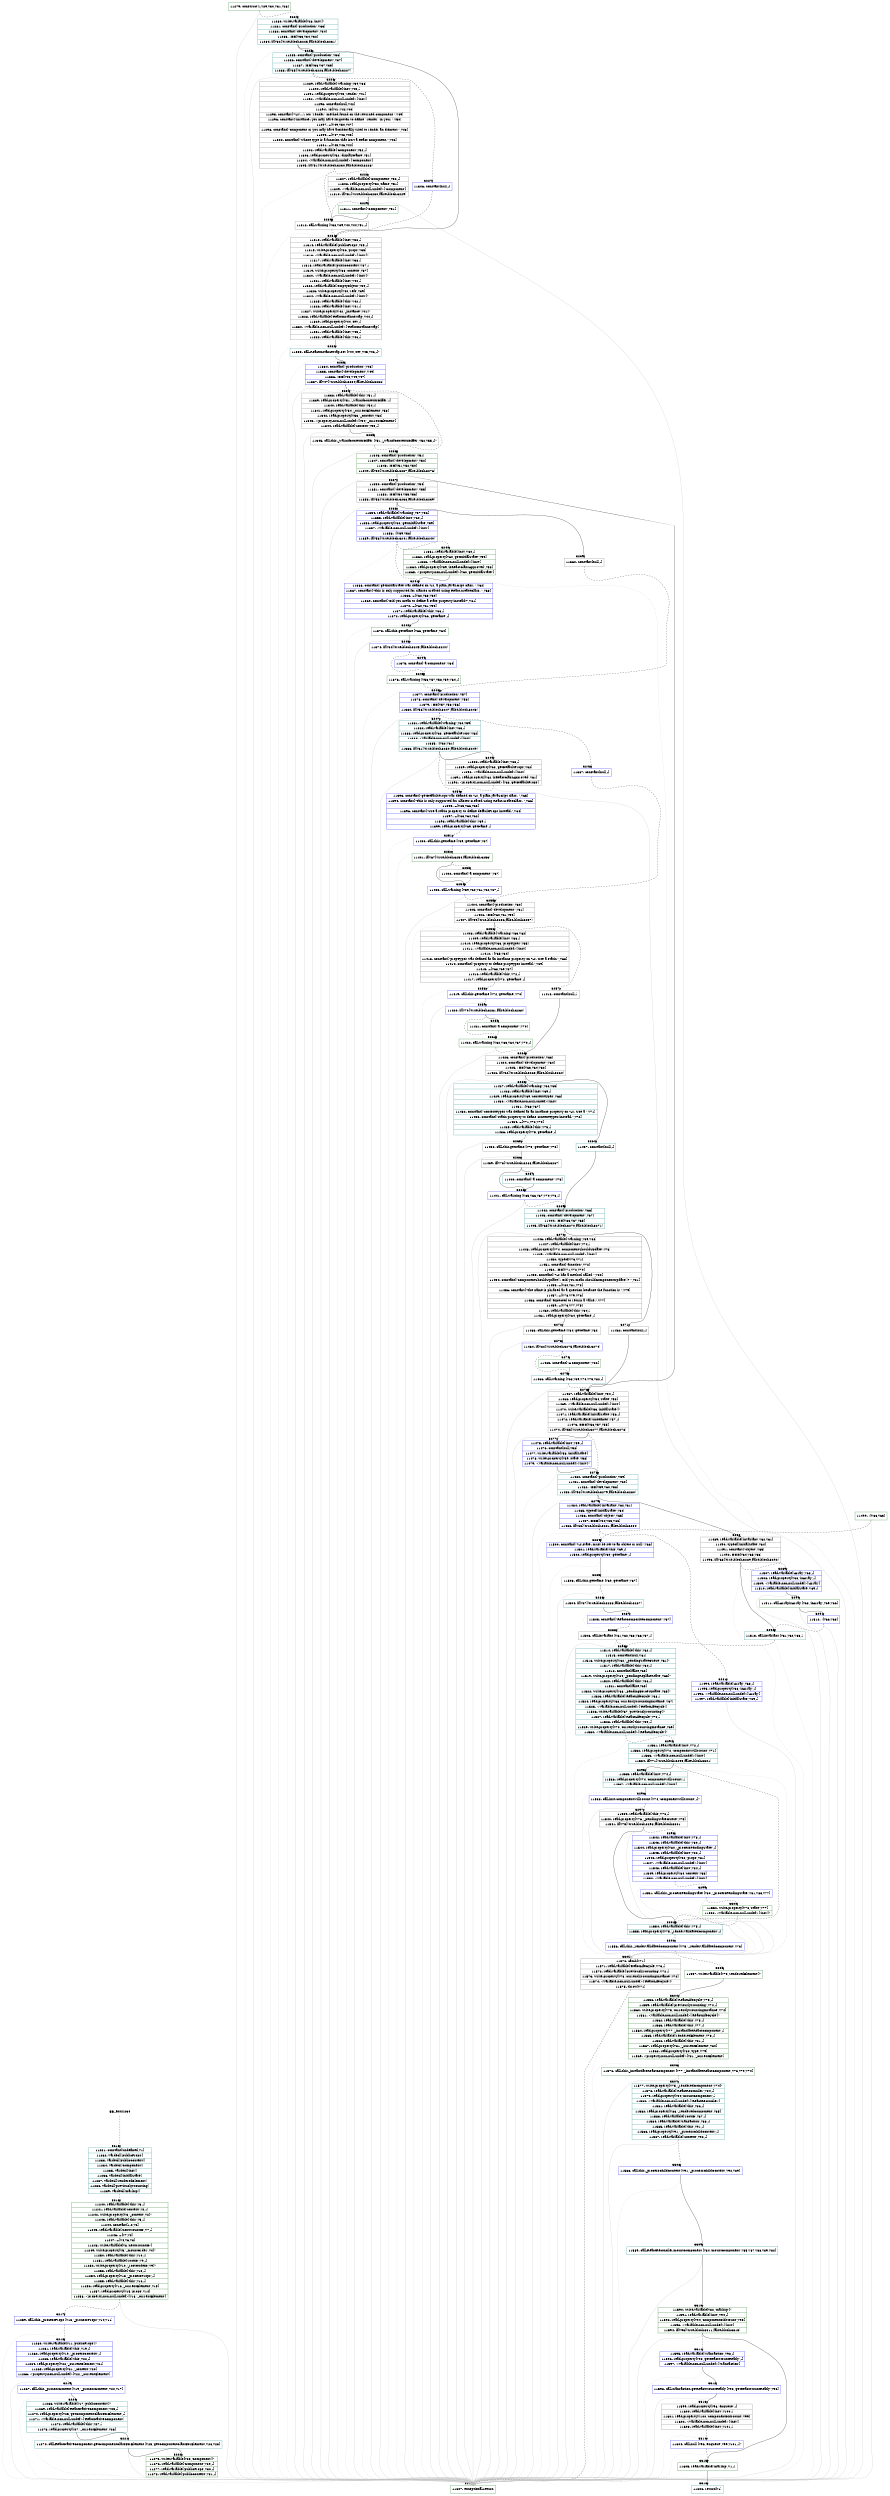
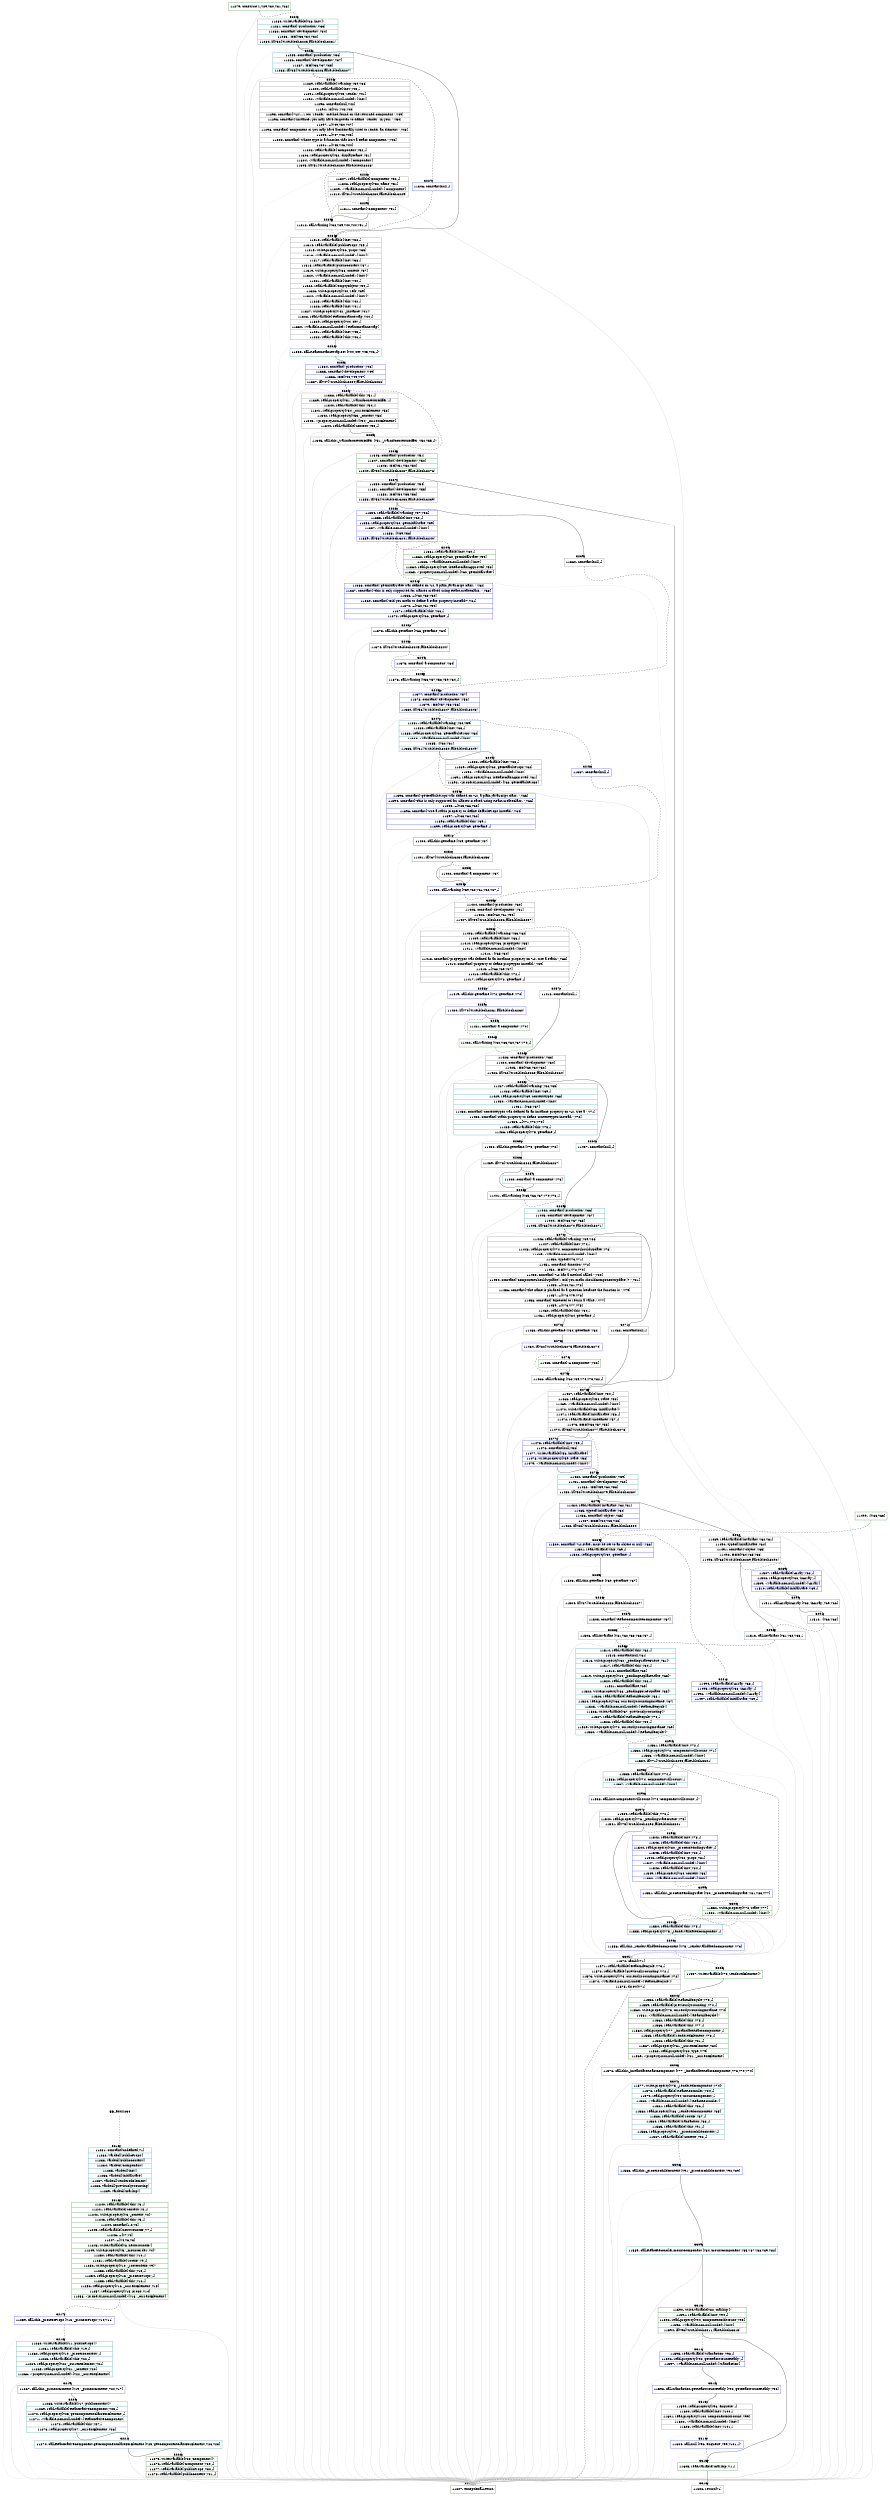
(64, 2359) -> (64, 2359)
